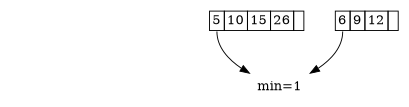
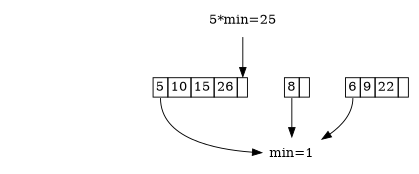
none -> (243, 20)
(376, 20) -> (387, 87)
none -> (296, 87)
